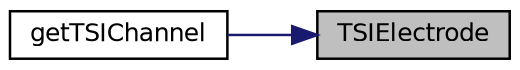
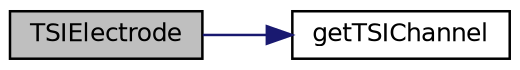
(260, 35) -> (235, 35)
